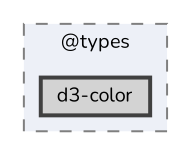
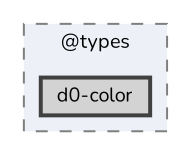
(95, 96) -> (95, 96)
